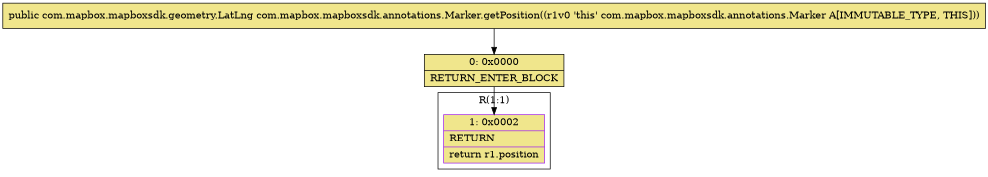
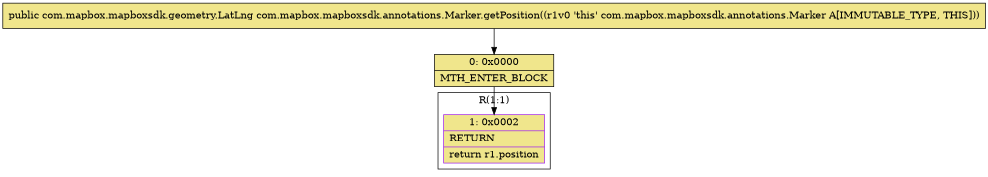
(494, 78) -> (494, 78)
